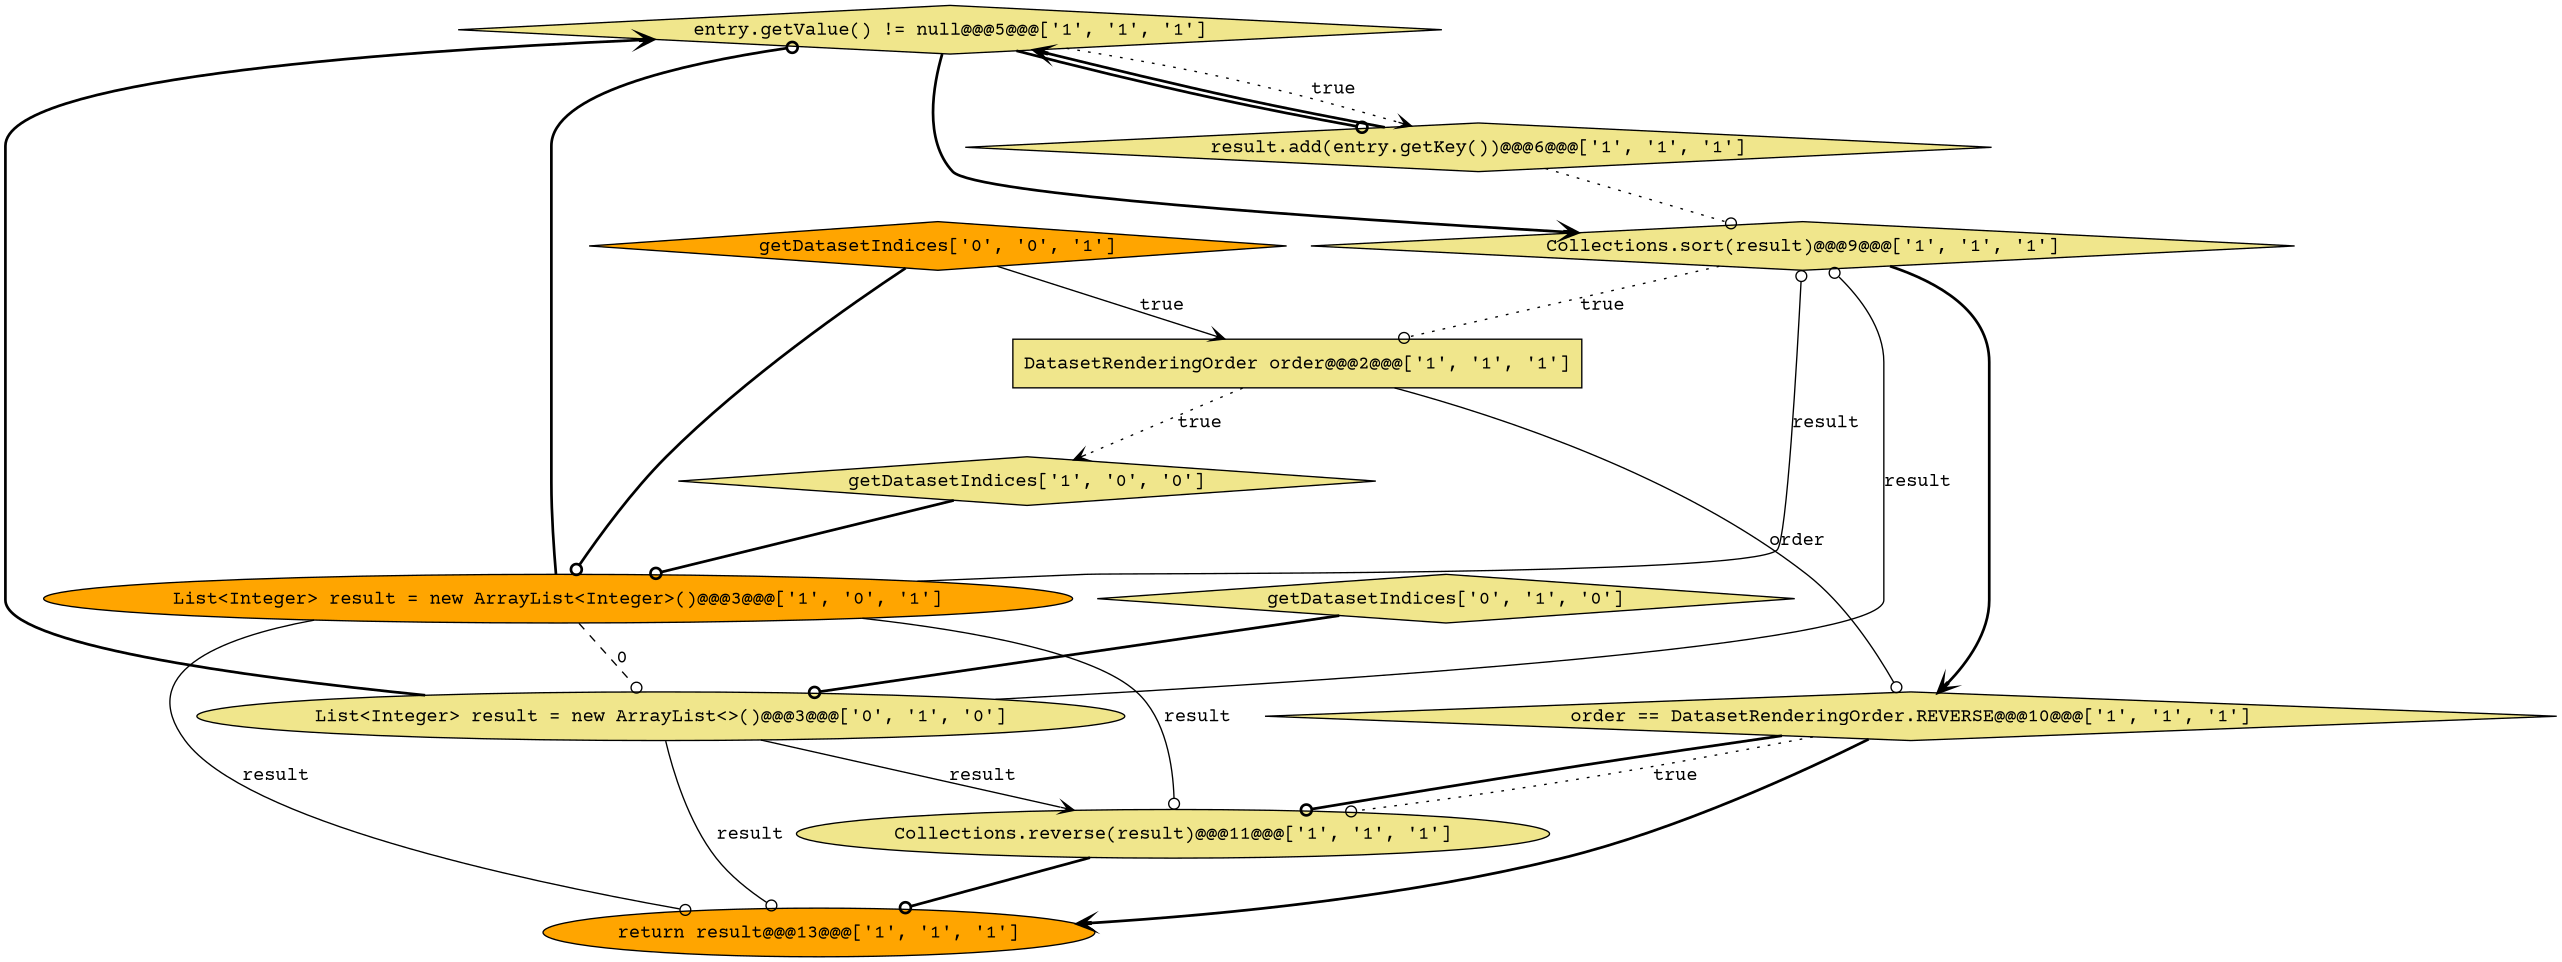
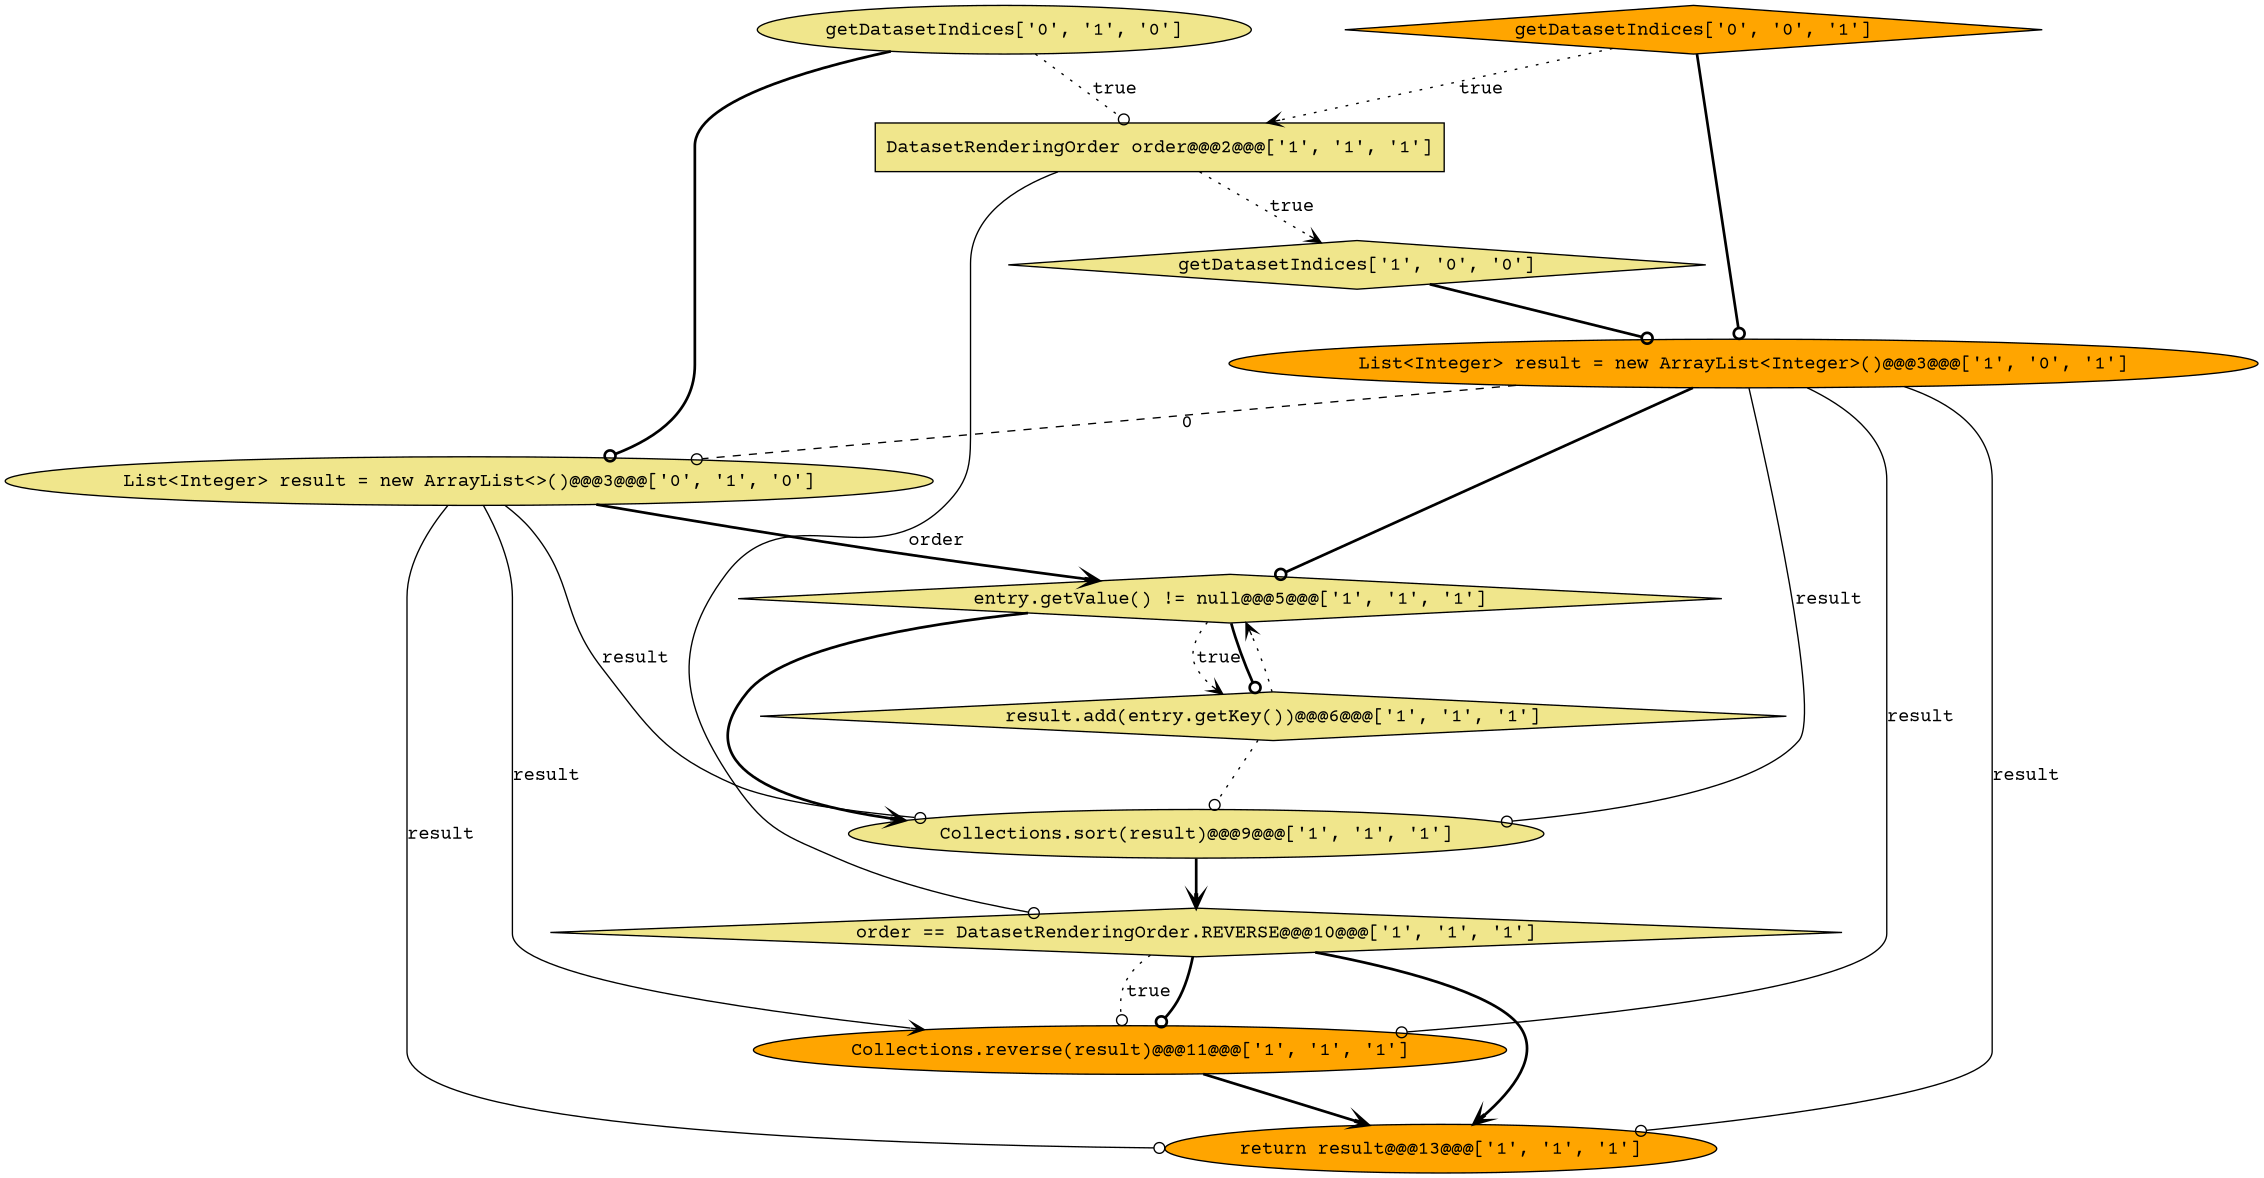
(1215, 93) -> (1263, 663)
(1803, 246) -> (1196, 834)
(1105, 301) -> (1446, 84)
(1564, 301) -> (1077, 85)
(1446, 599) -> (1004, 30)
(1173, 834) -> (1130, 1050)
(1000, 882) -> (1279, 1097)
